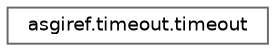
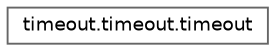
(138, 26) -> (138, 26)
